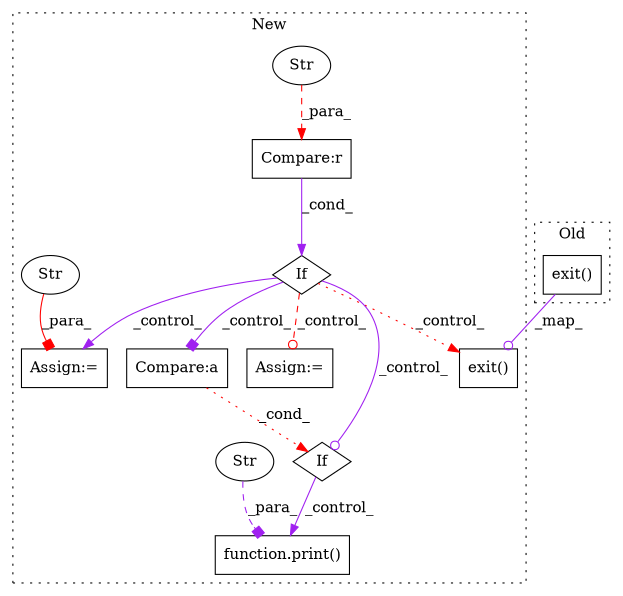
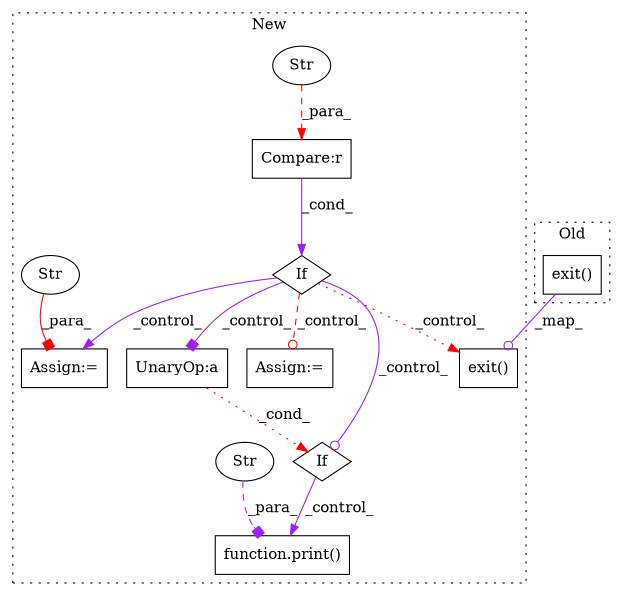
(177, 368) -> (177, 368)
